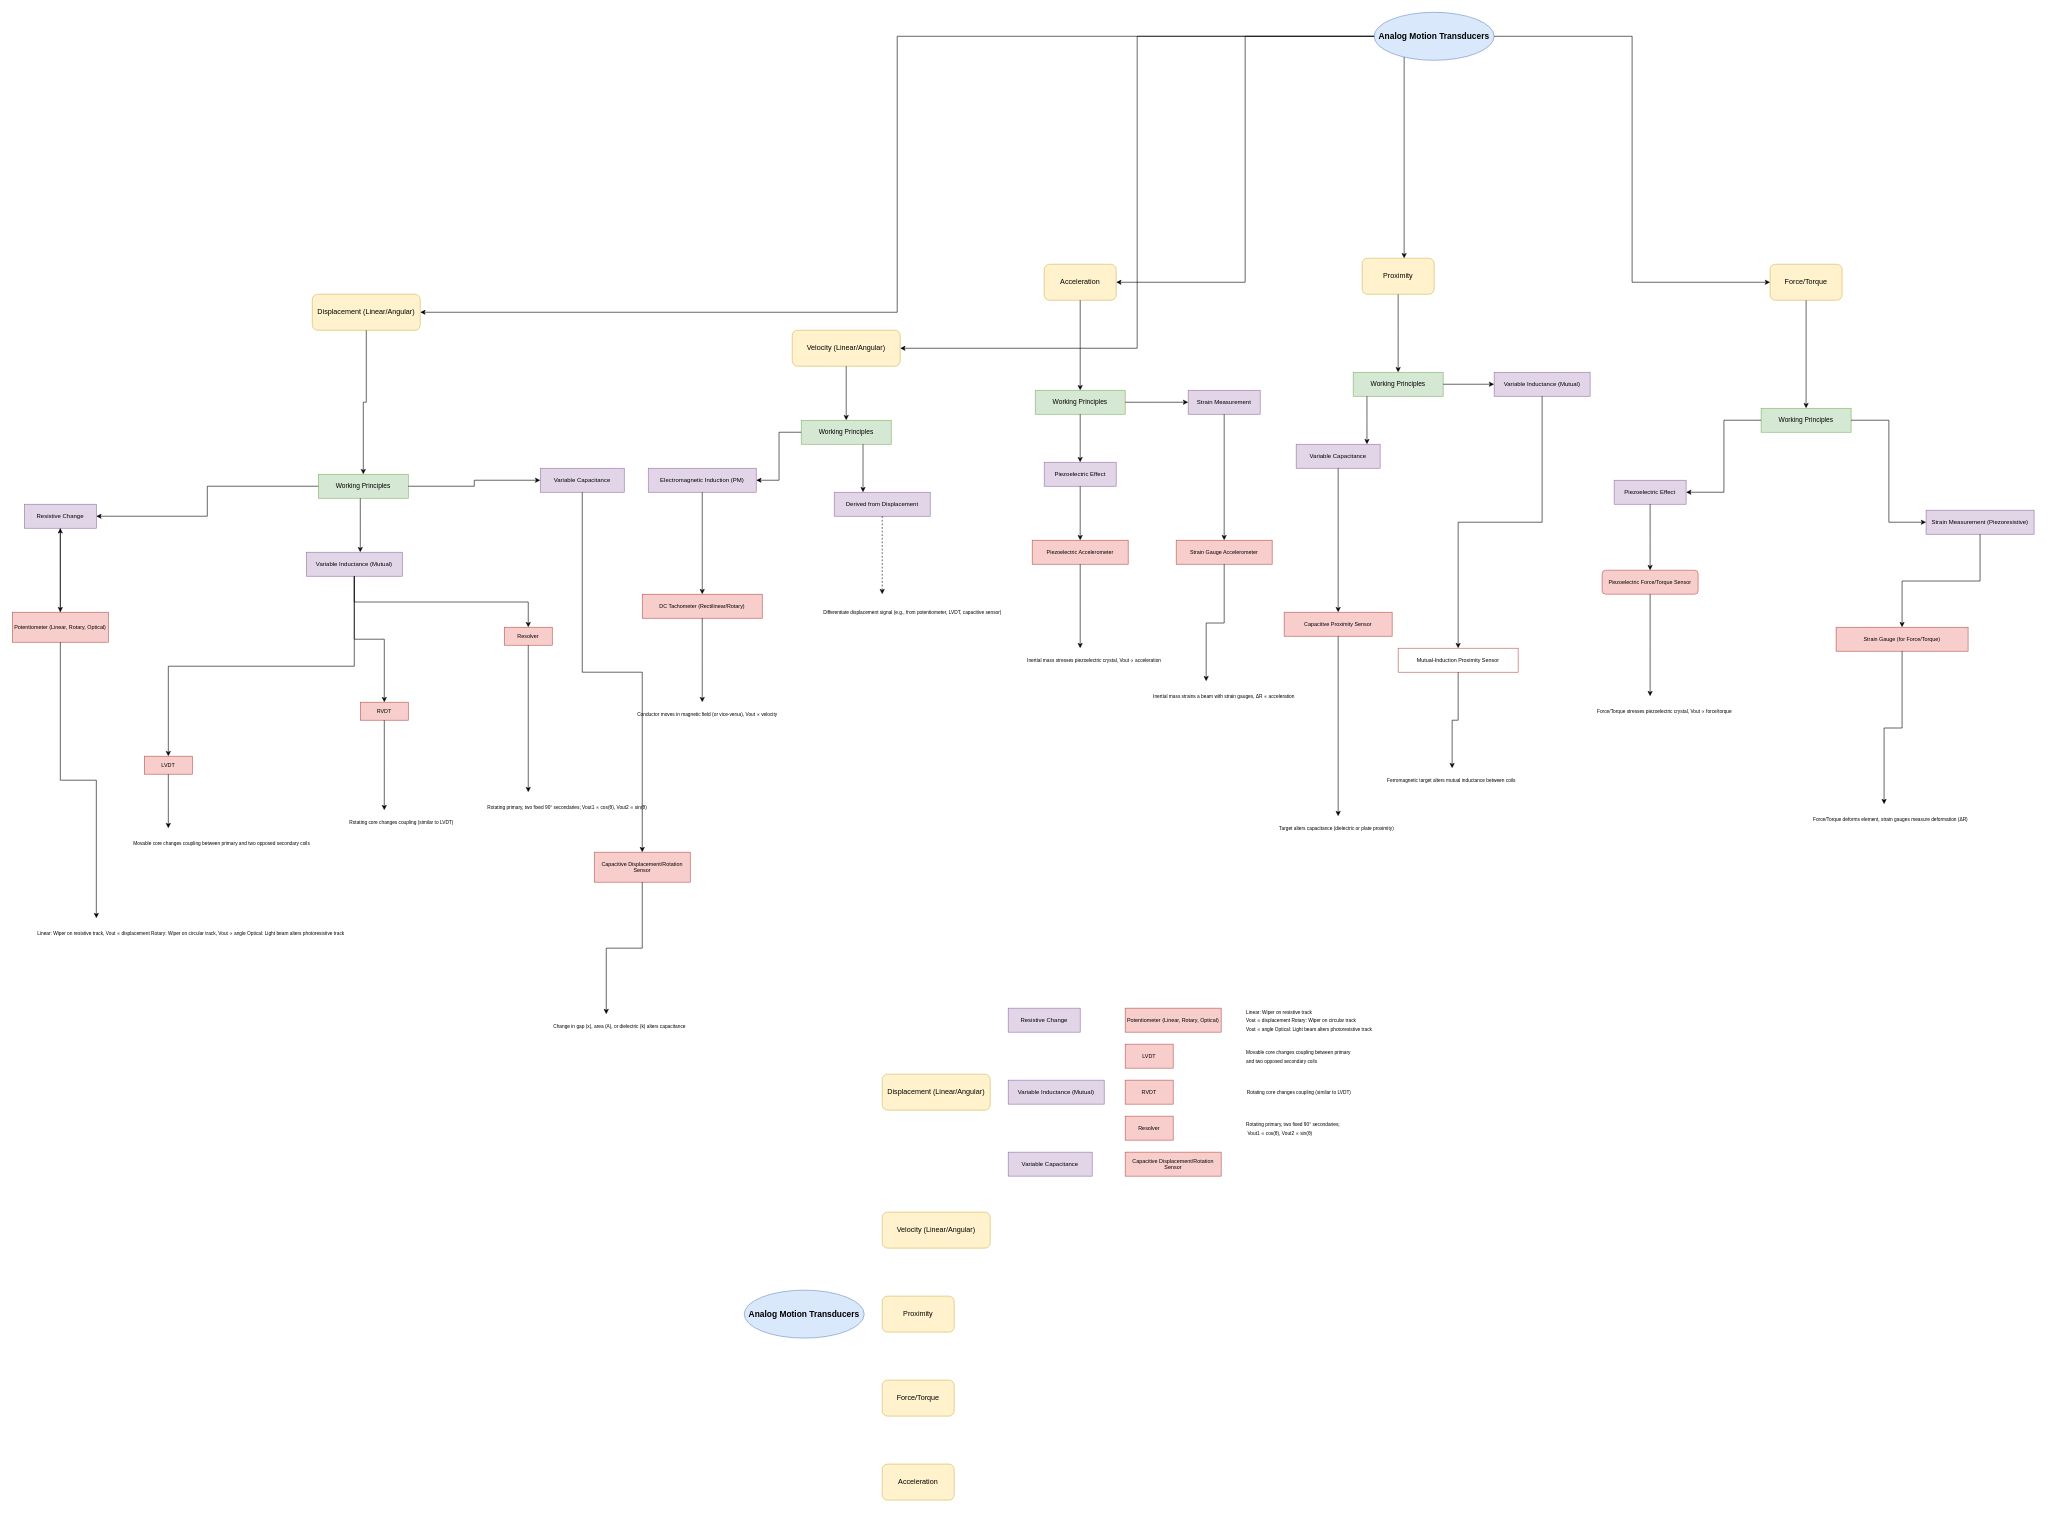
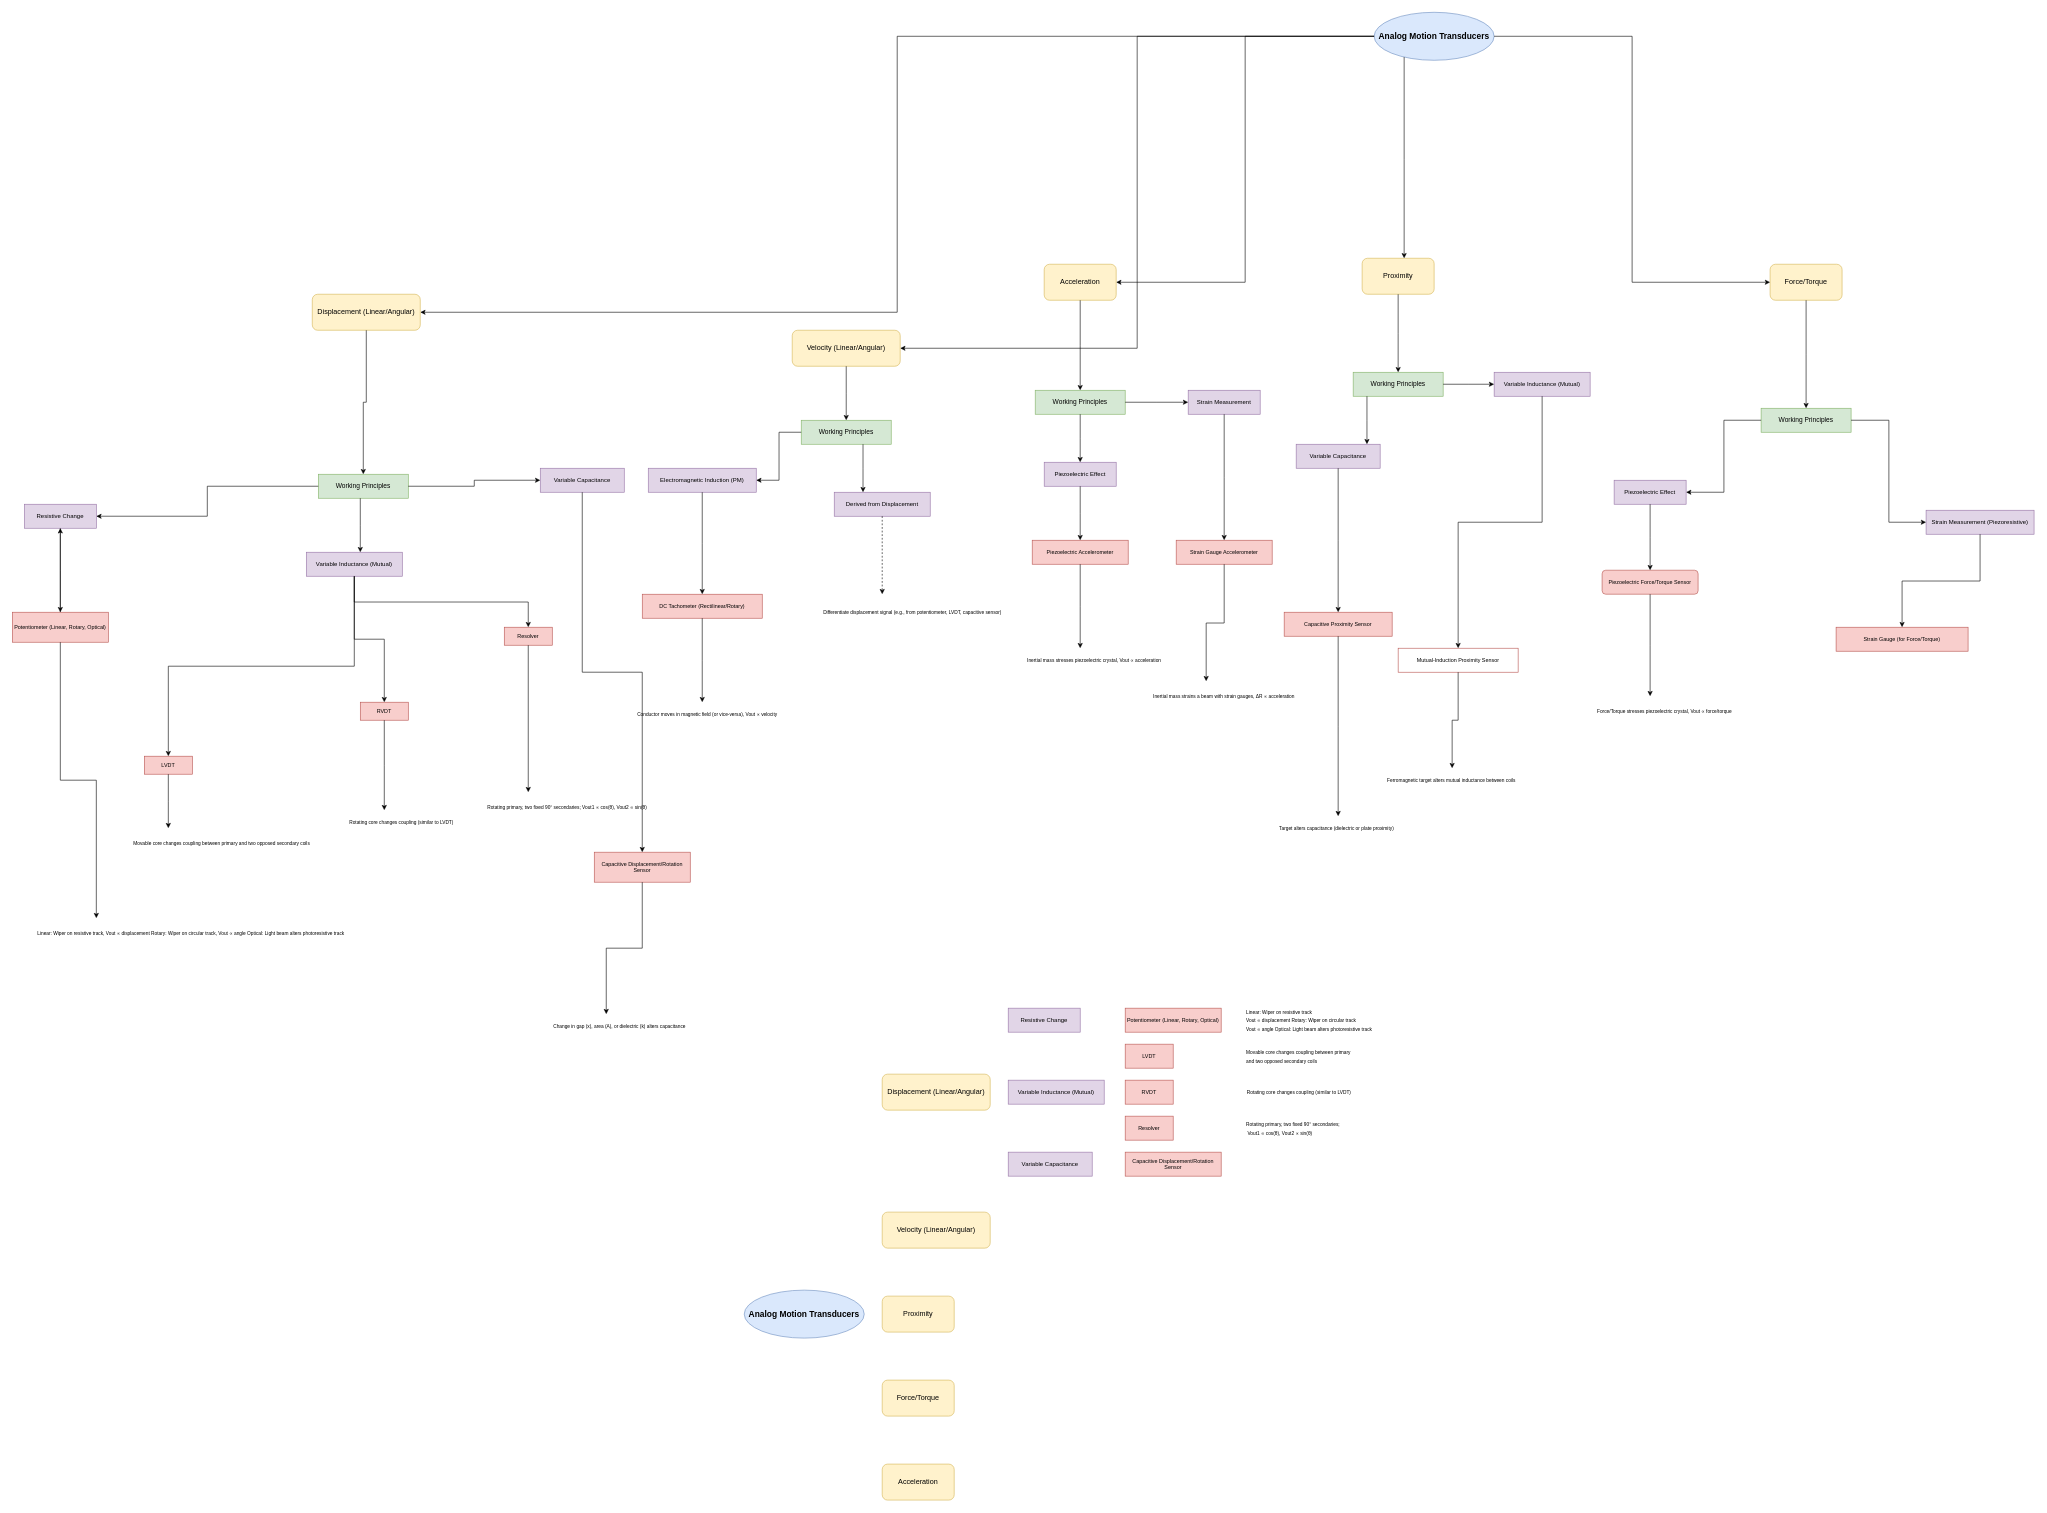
(1884, 728) -> none
(1884, 819) -> none
